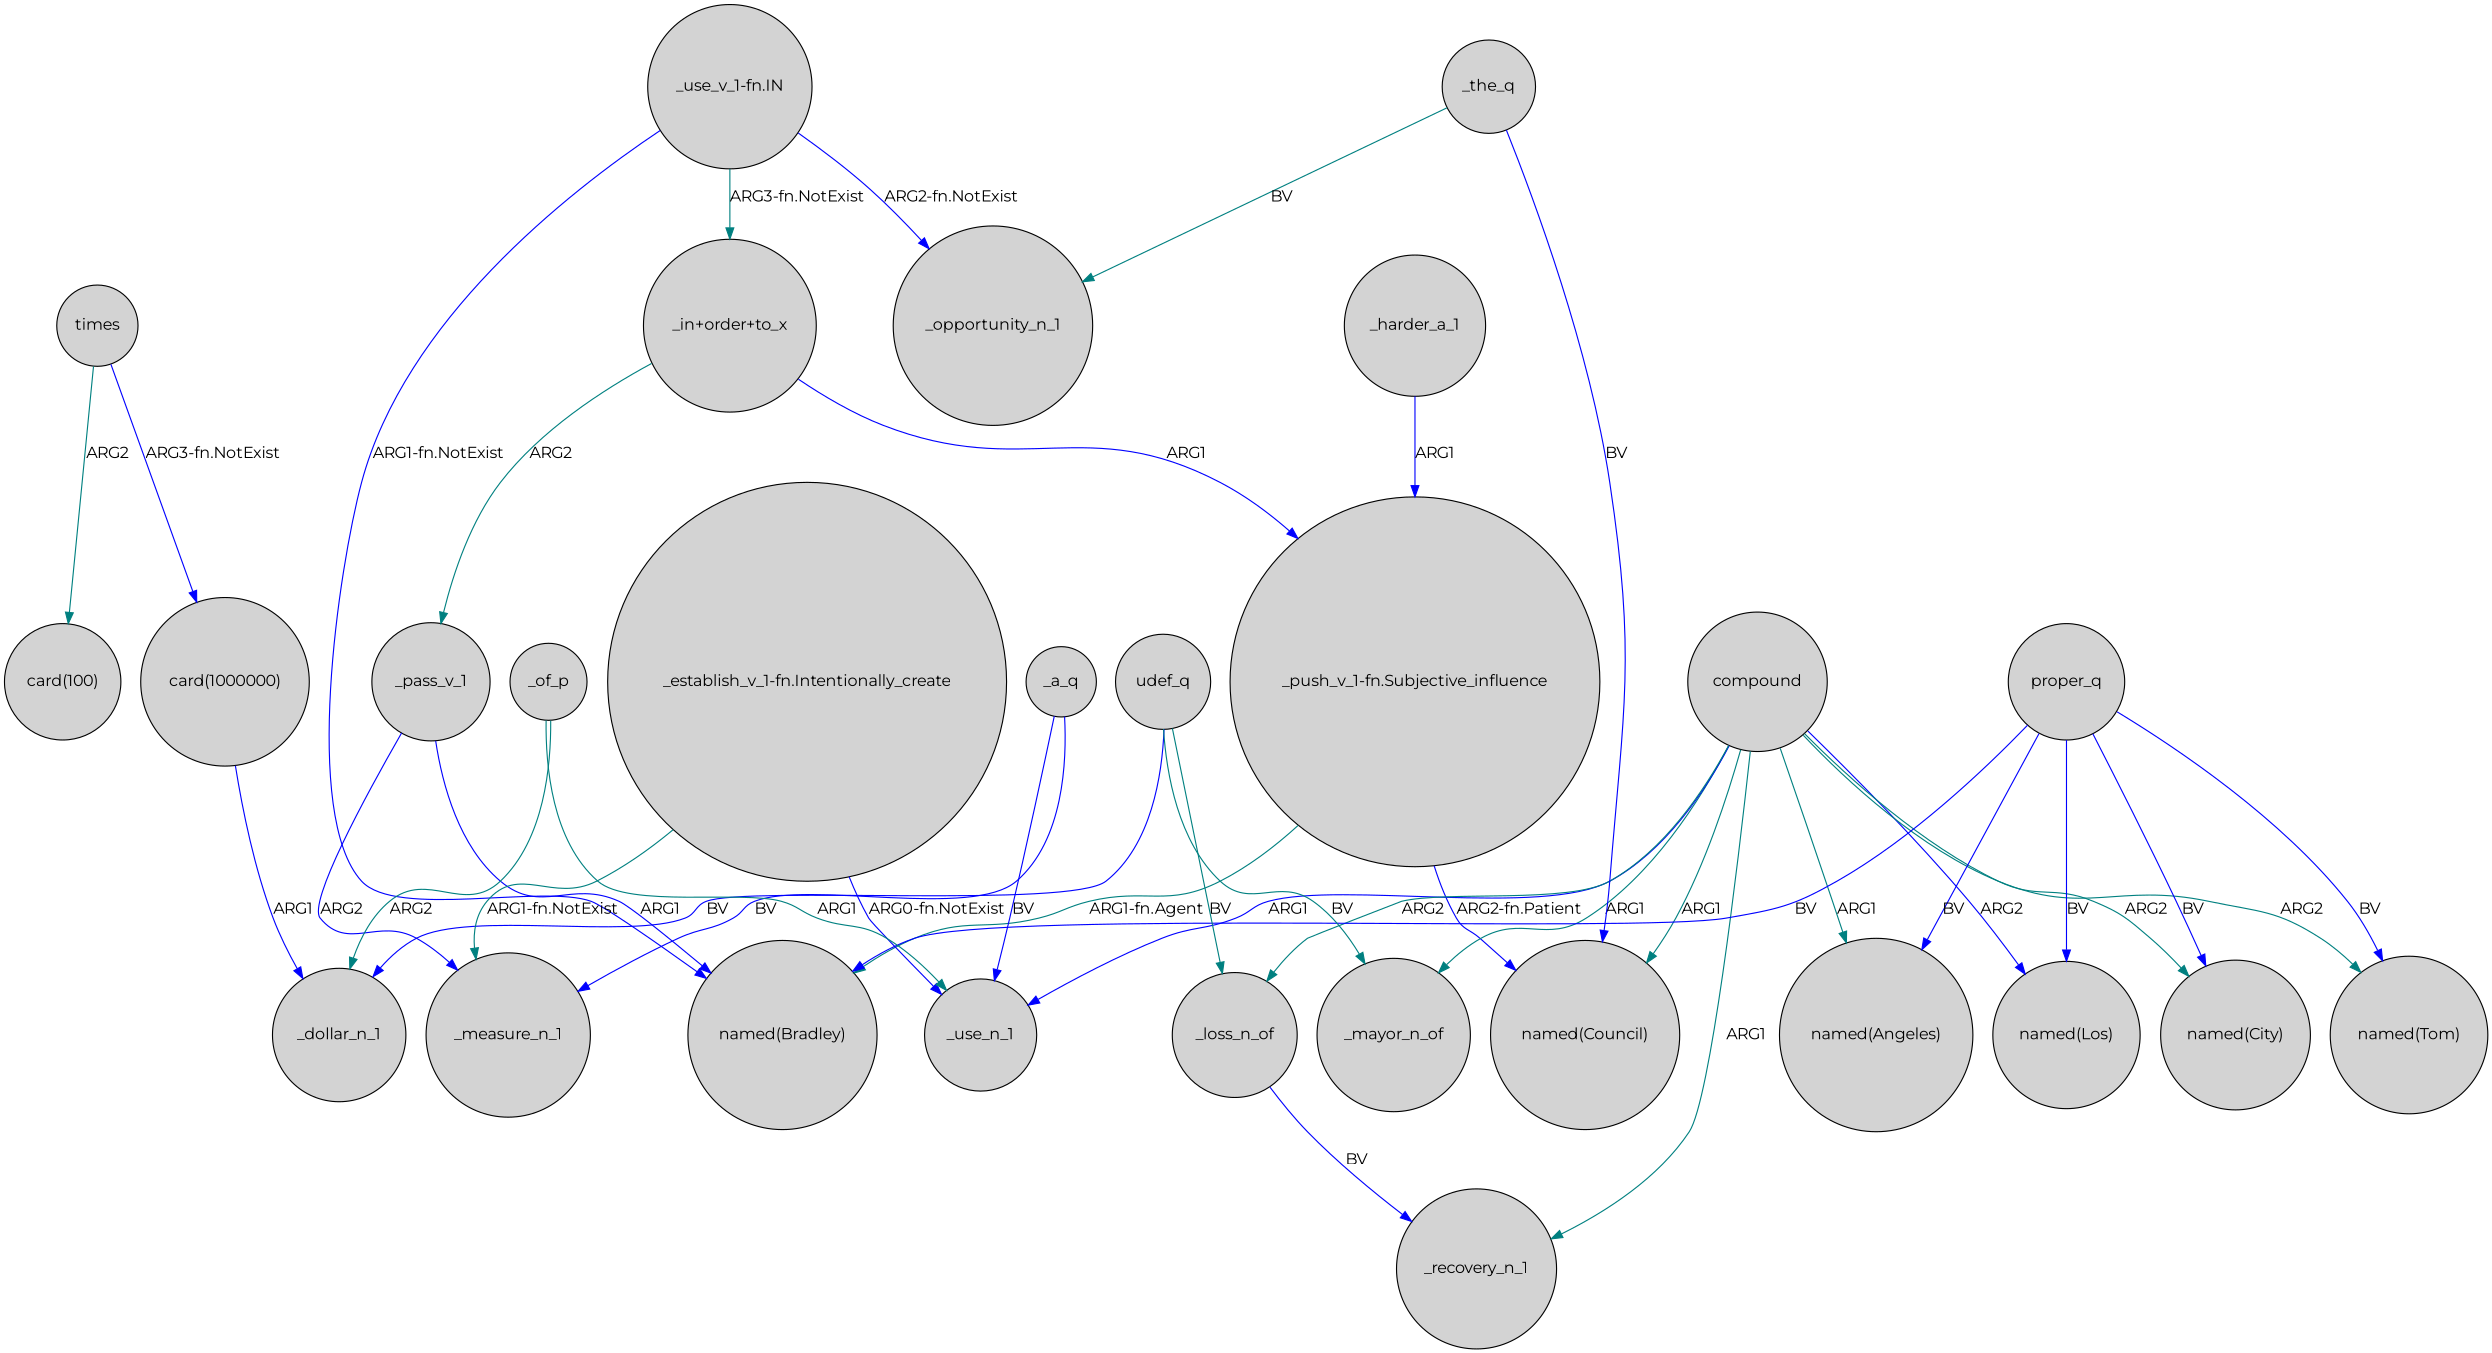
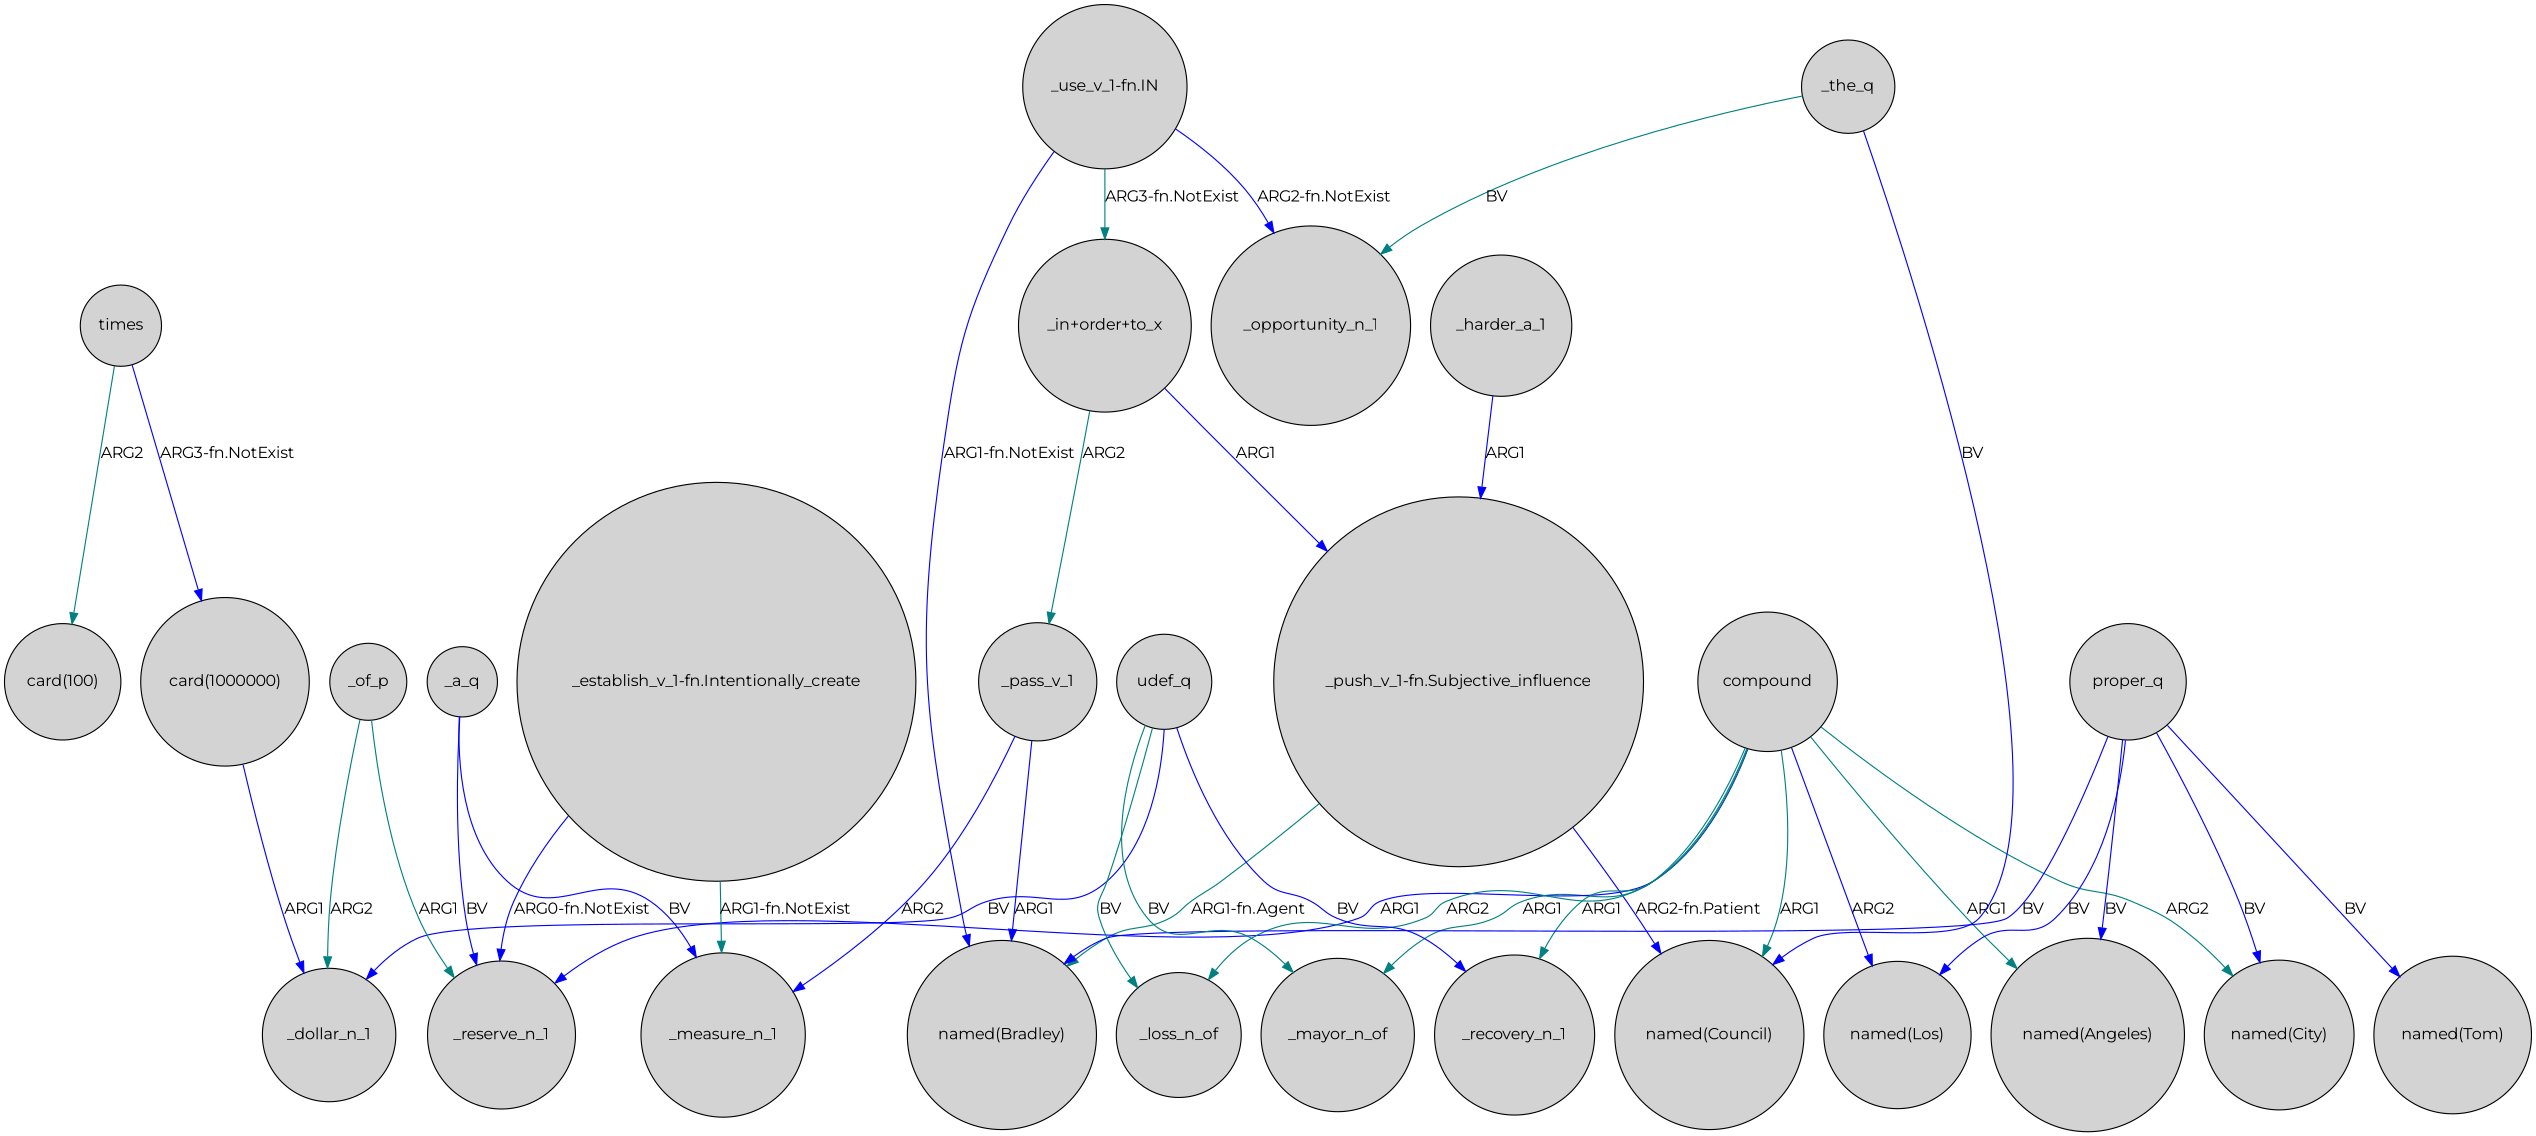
(2106, 897) -> none
(981, 1035) -> (502, 1035)
(1332, 1155) -> (1279, 891)
